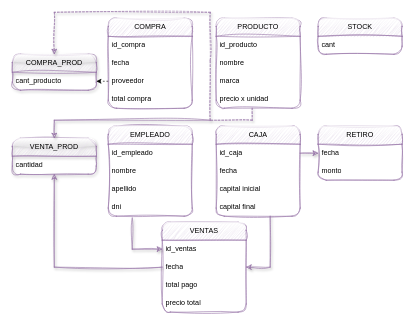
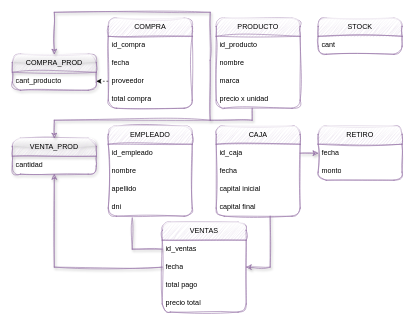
(195, 12) -> (195, 12)
(156, 249) -> (158, 249)
